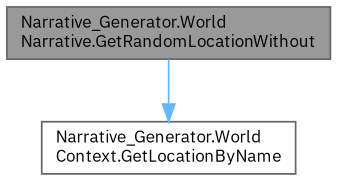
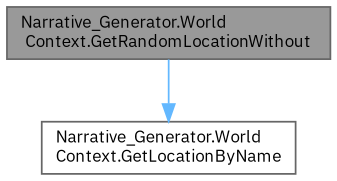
(169, 33) -> (169, 33)
